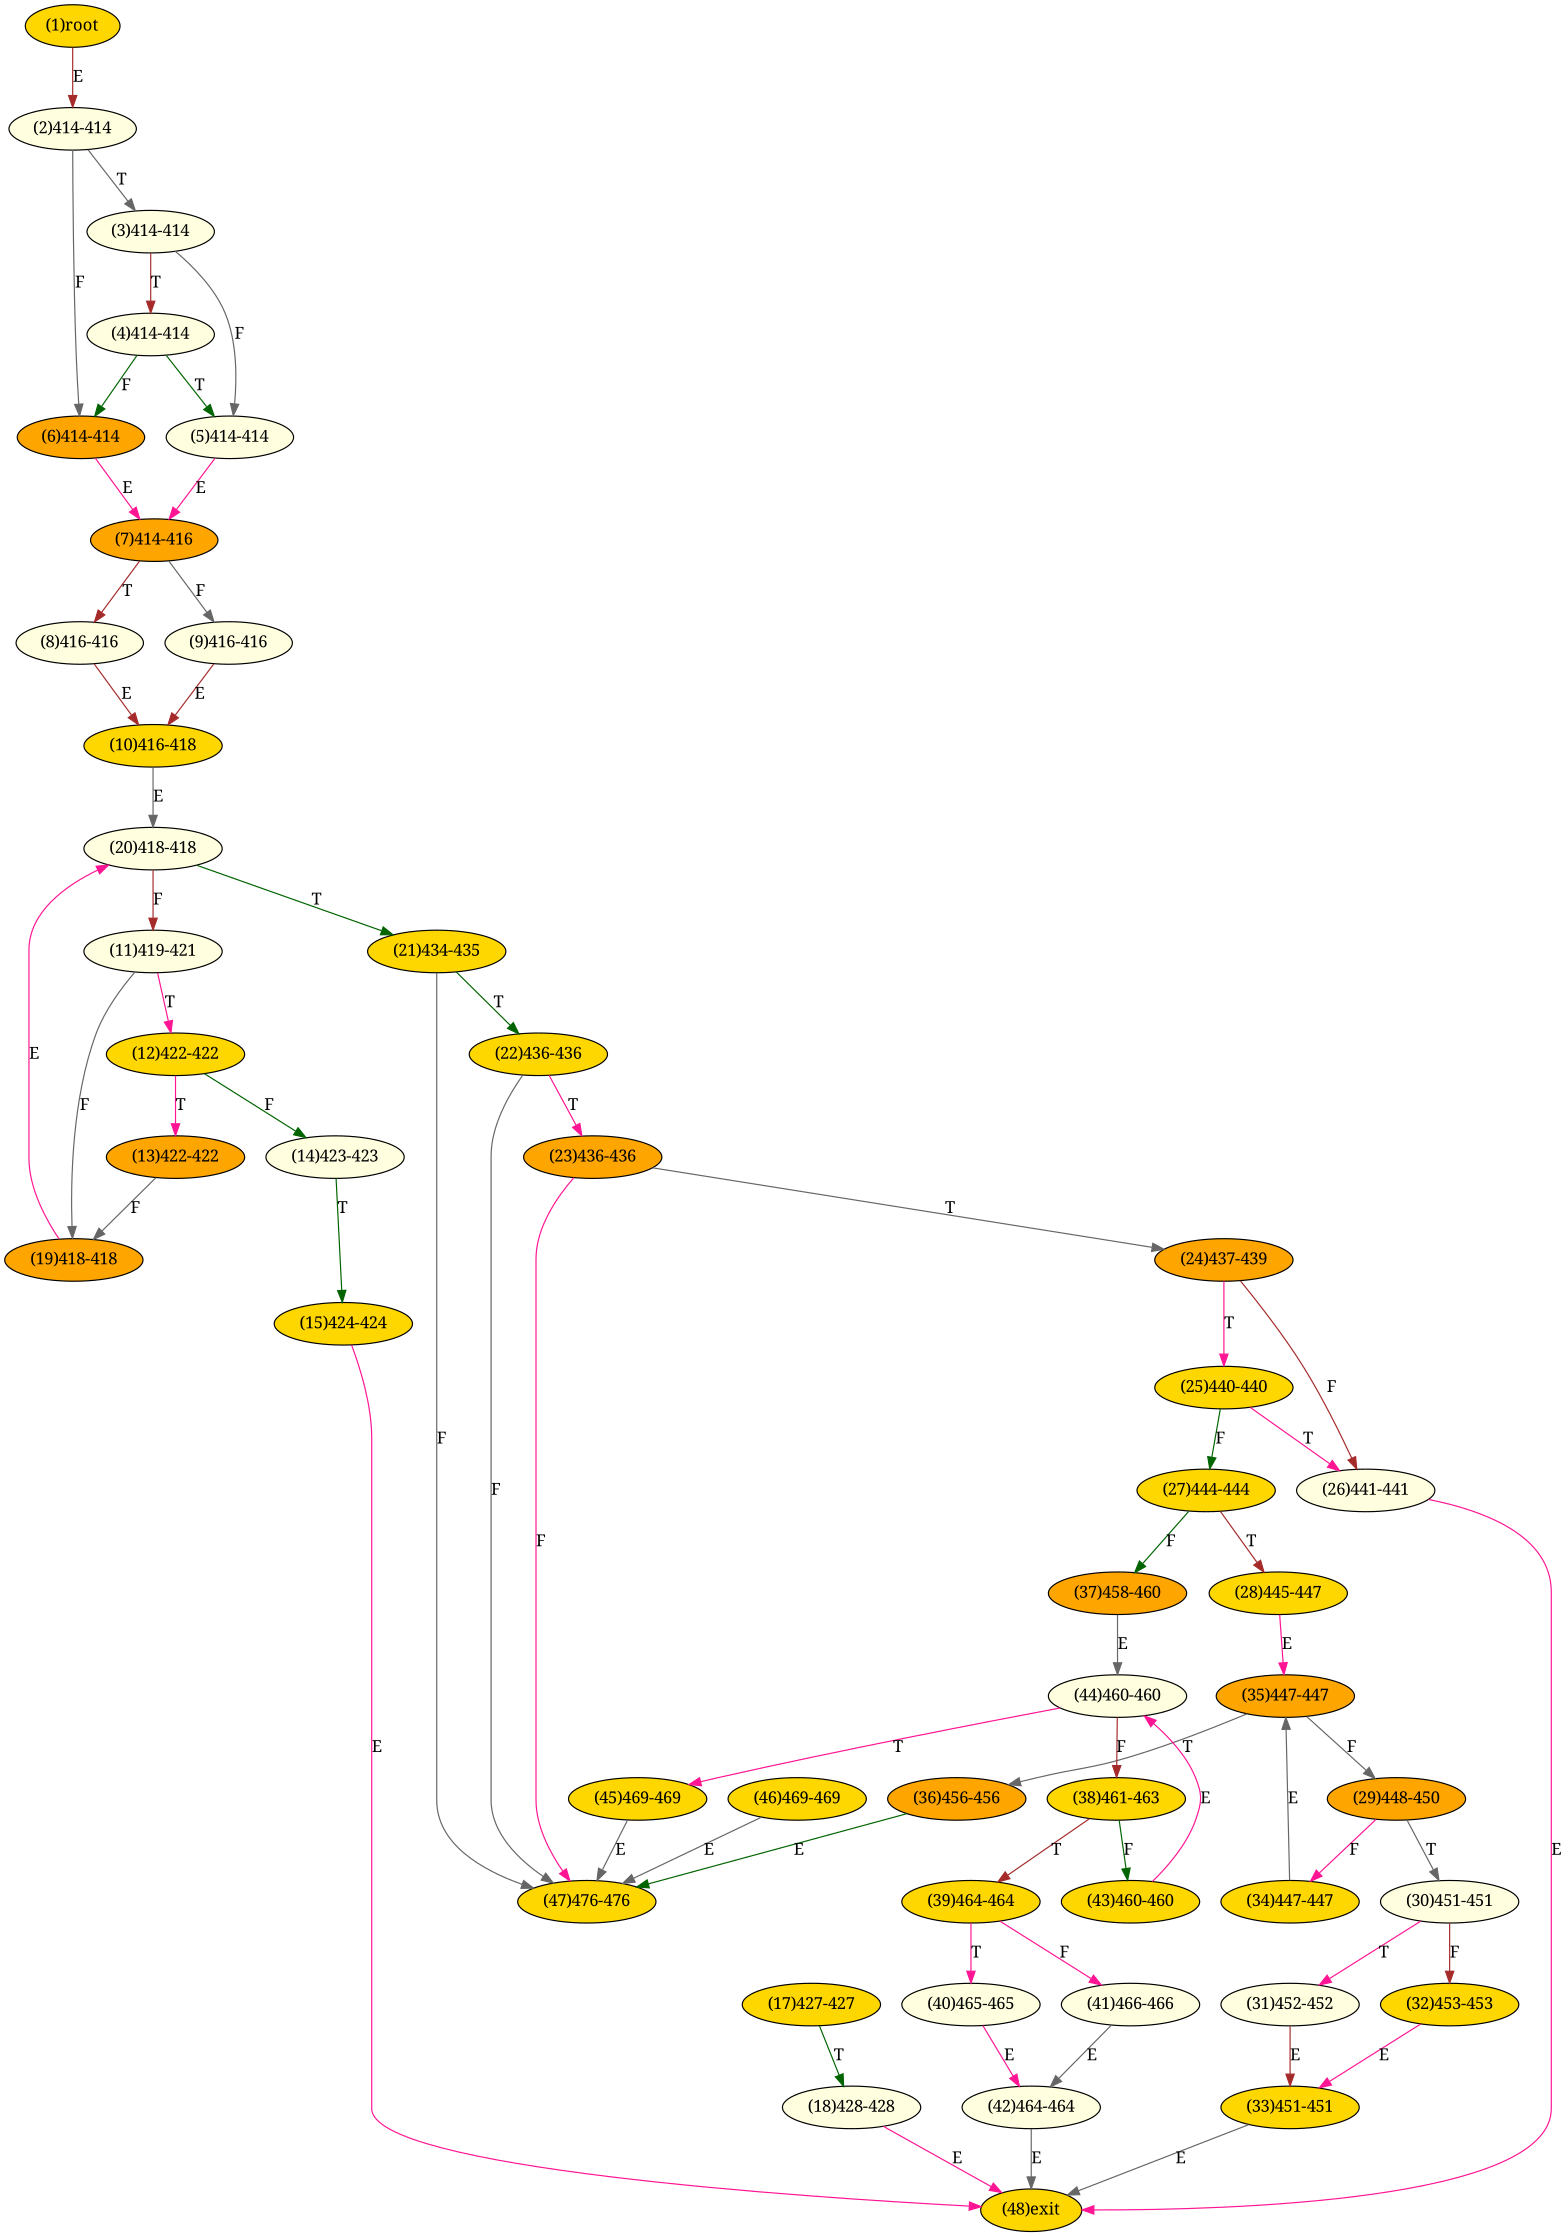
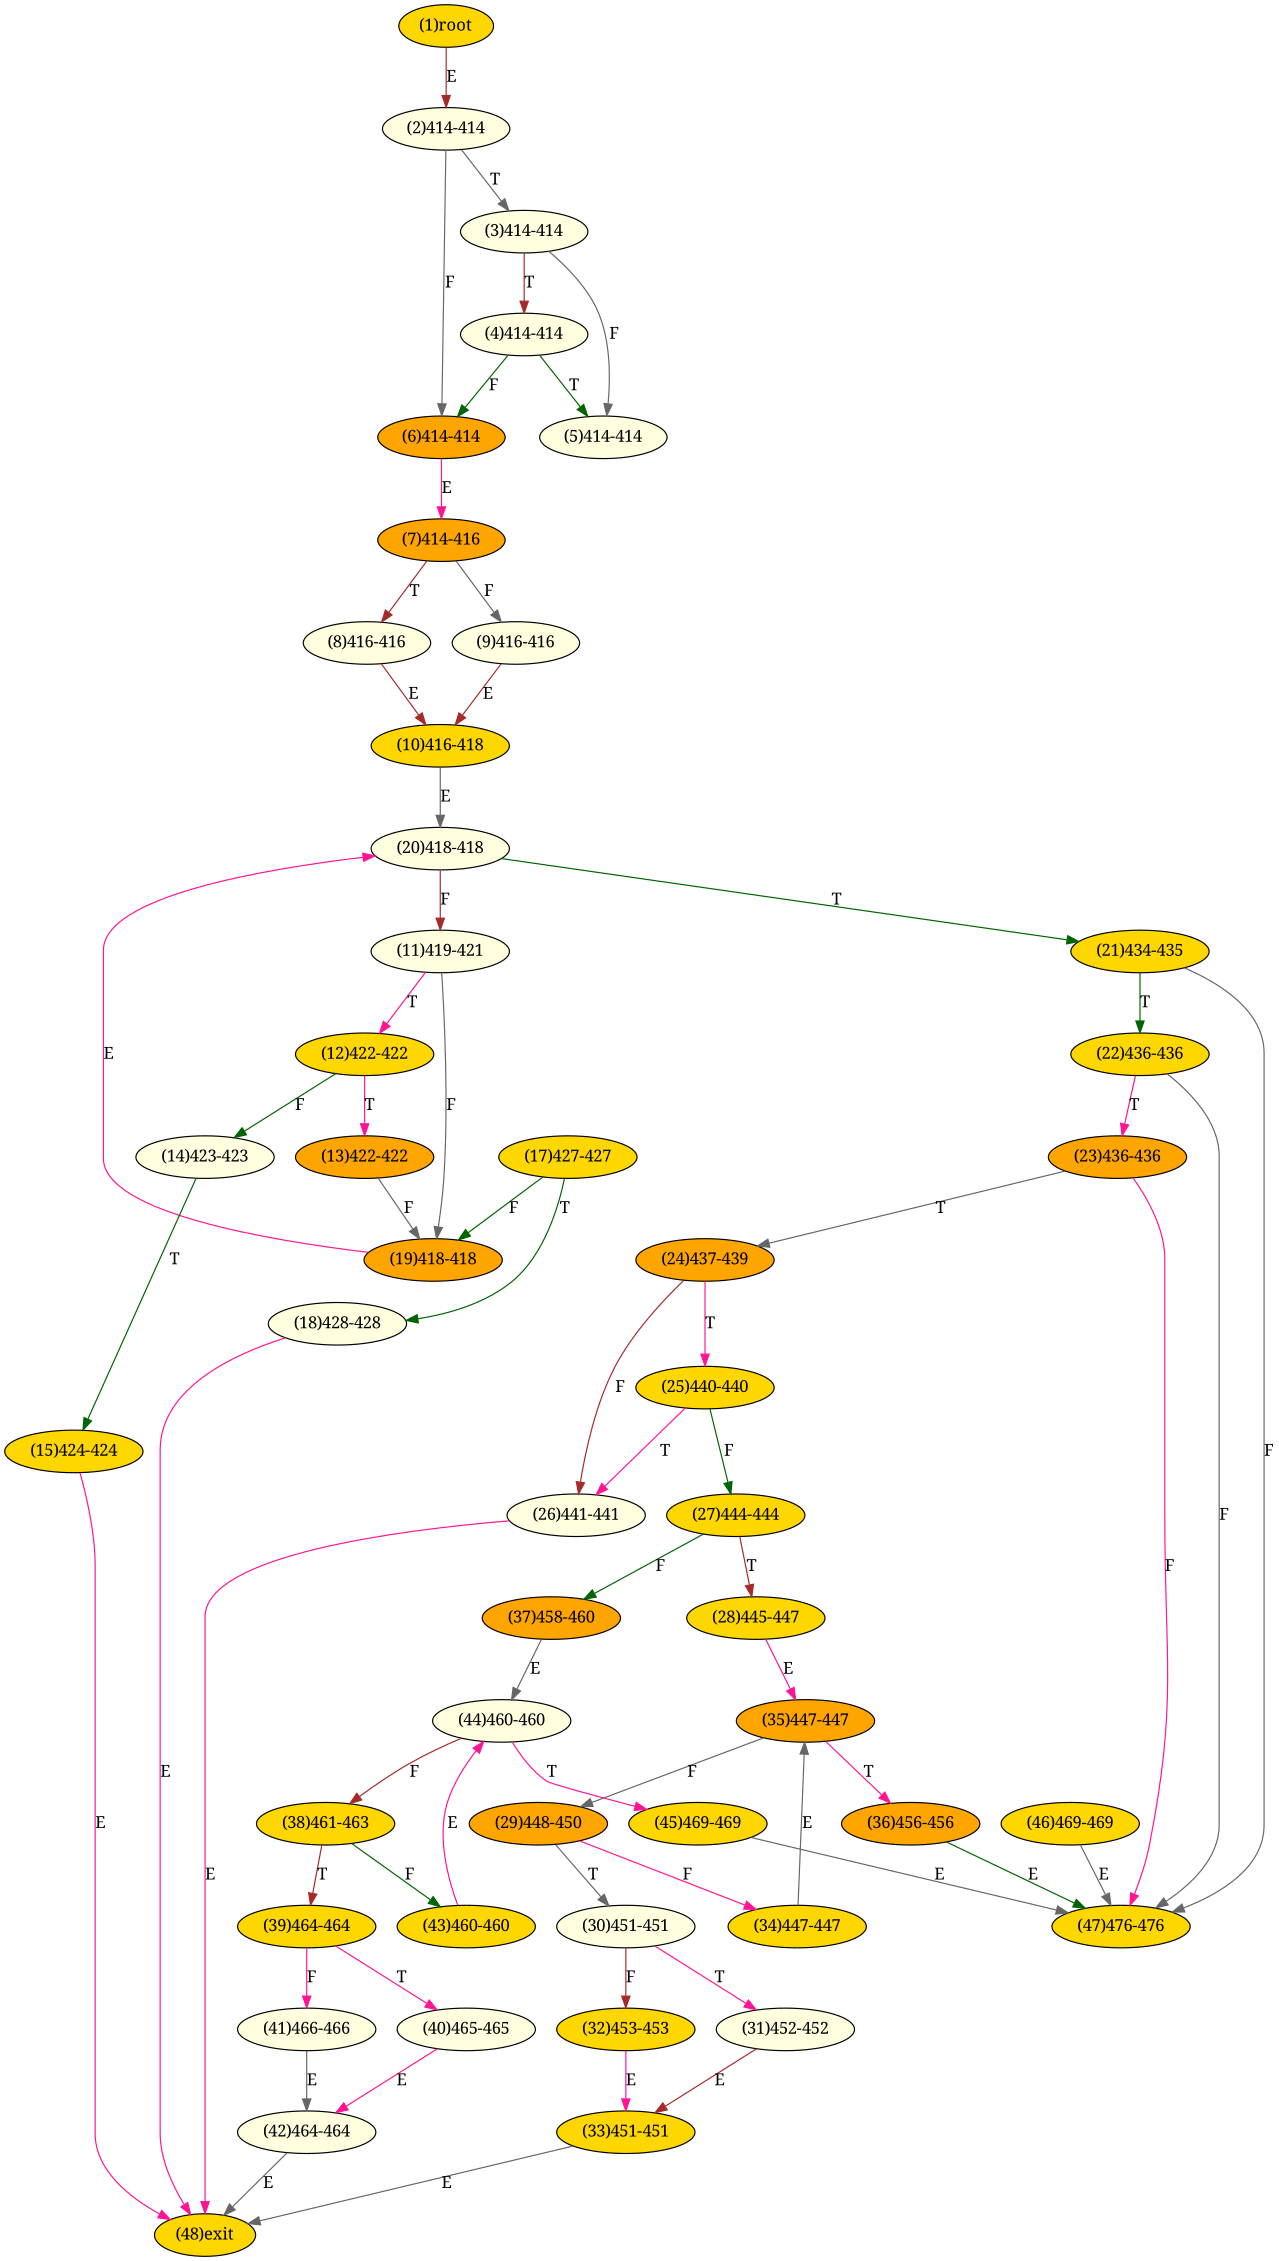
(196, 484) -> none
none -> (505, 1205)
(1136, 1755) -> (854, 1768)
